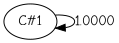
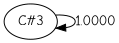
(30, 22) -> (31, 22)
